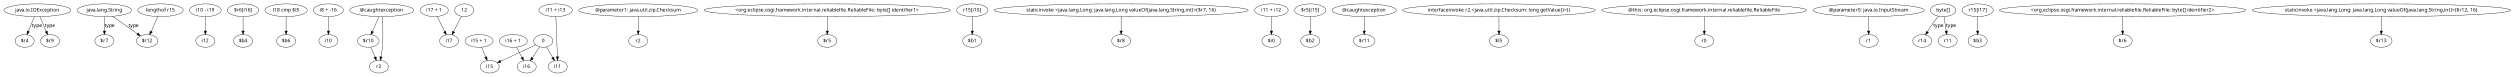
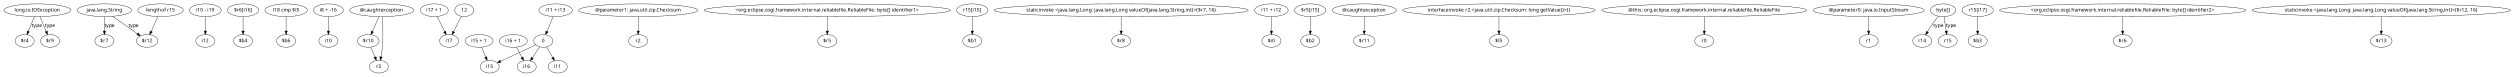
(37, 10) -> (37, 10)
(557, 37) -> (550, 24)
(1948, 41) -> (1948, 41)
